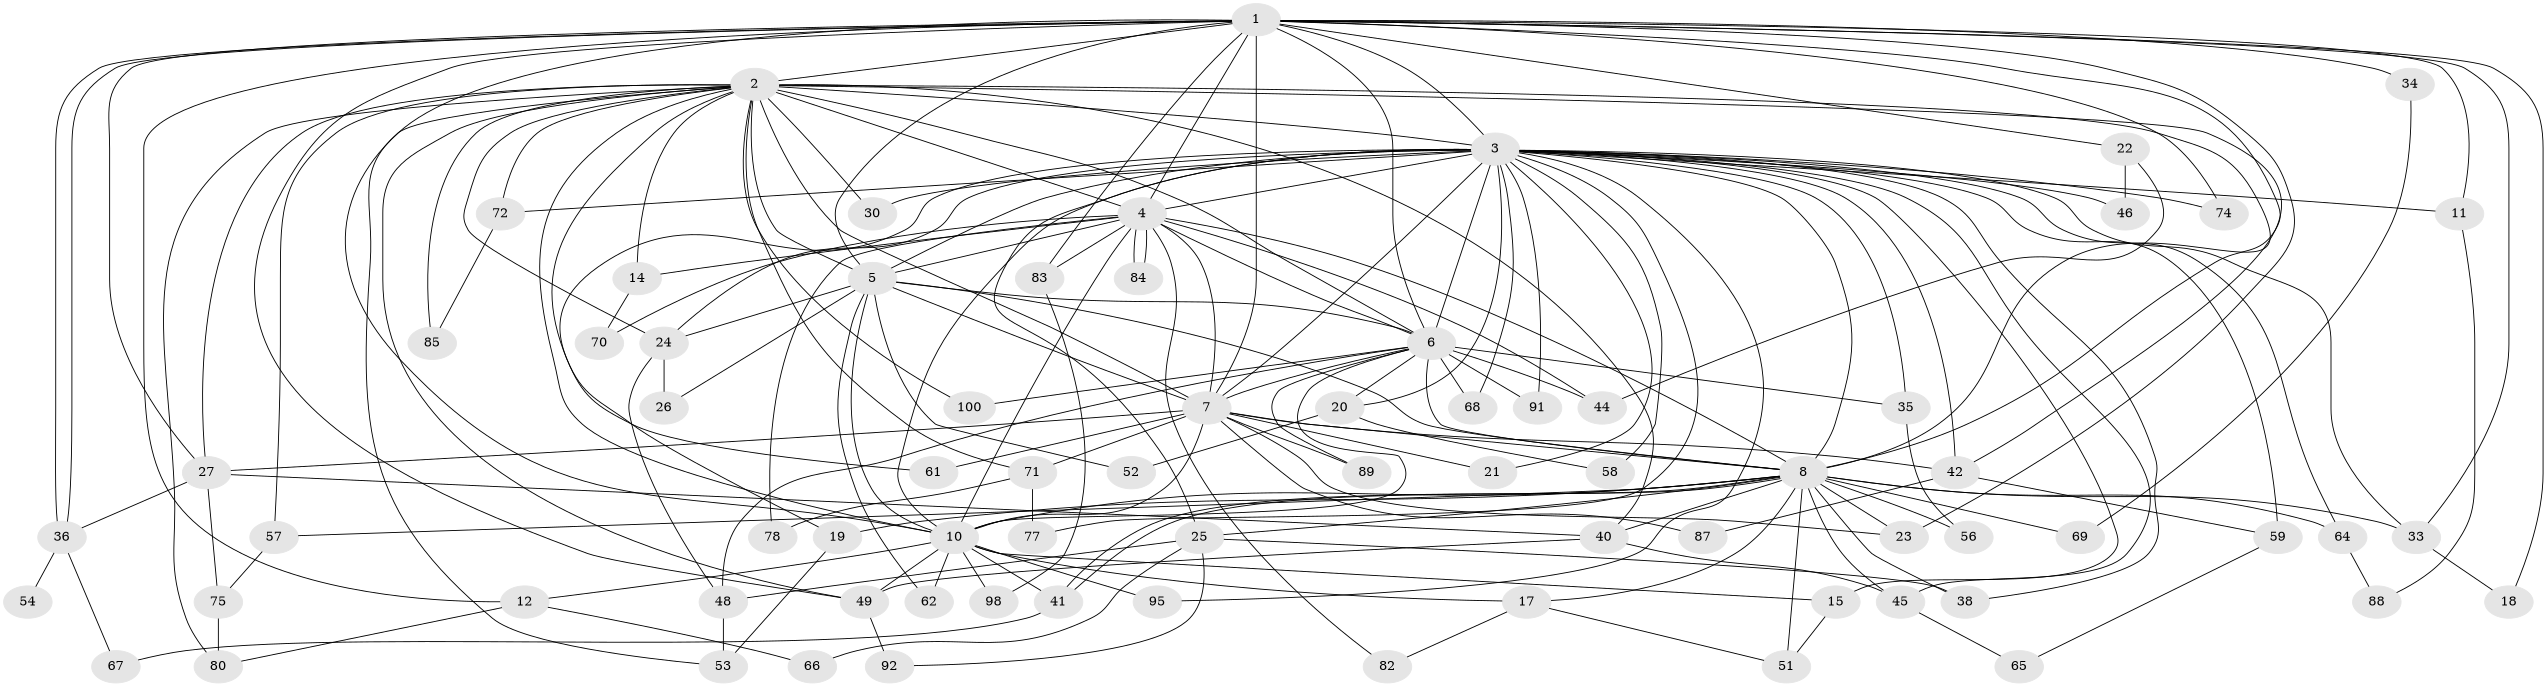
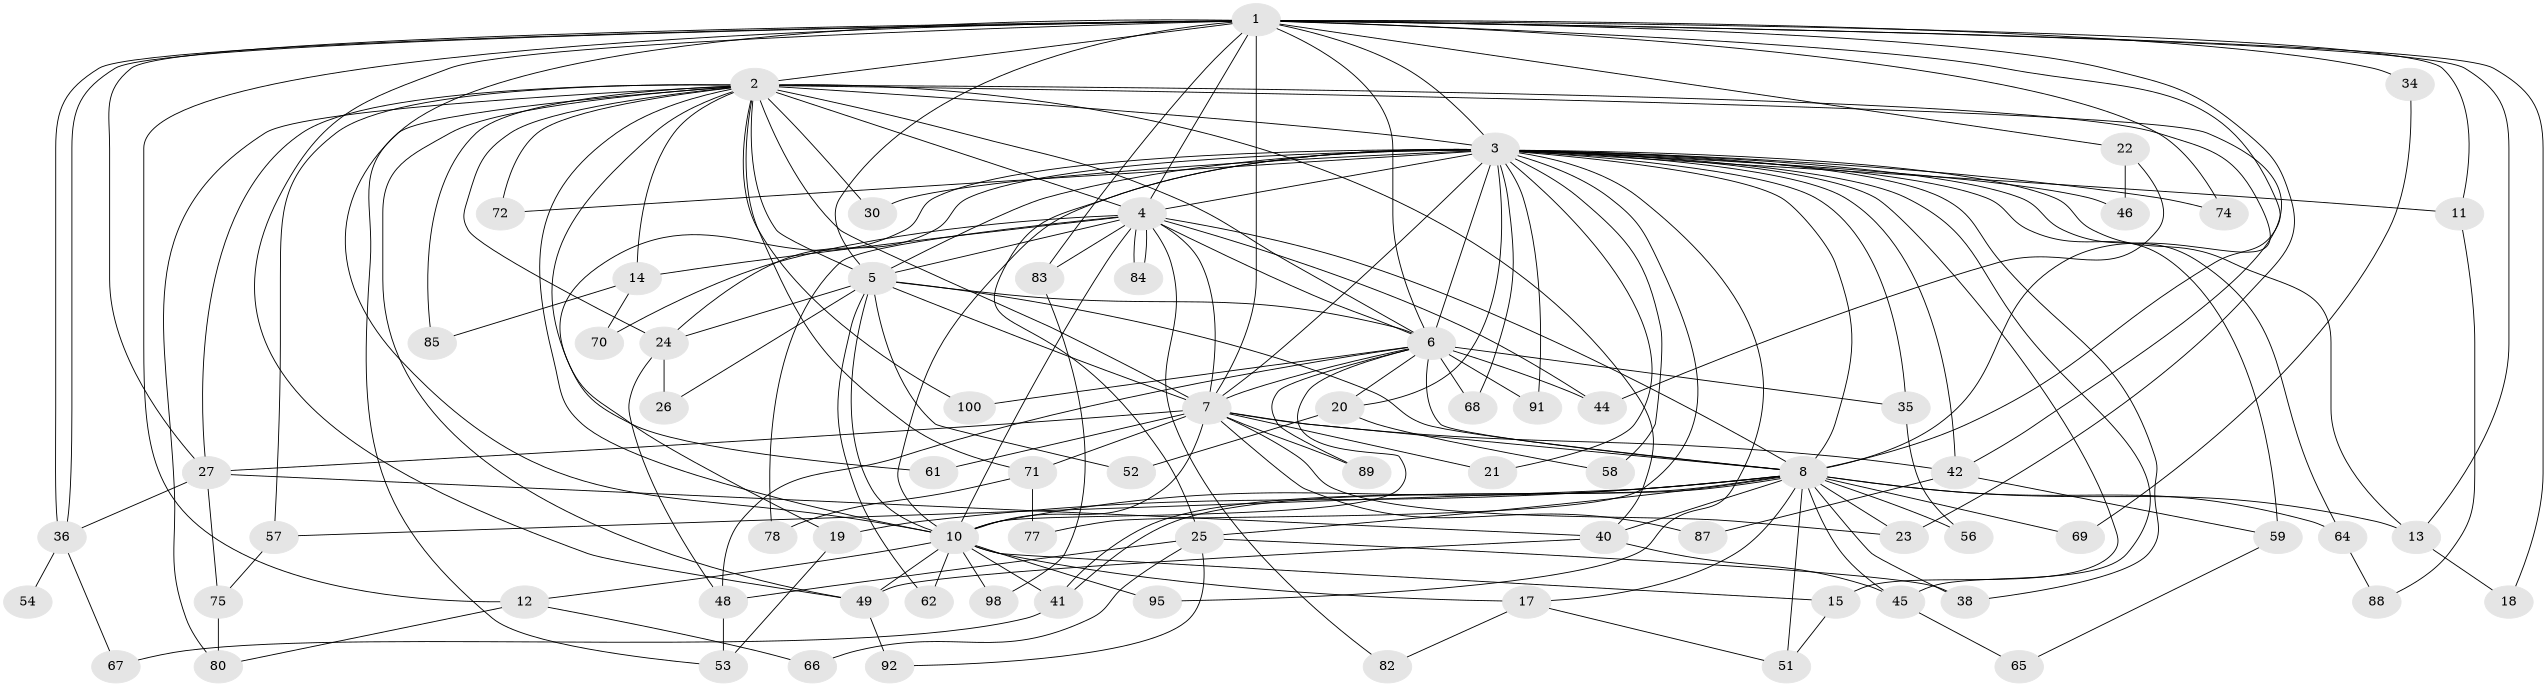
(466, 279) -> (535, 311)
(2416, 537) -> (2416, 537)
